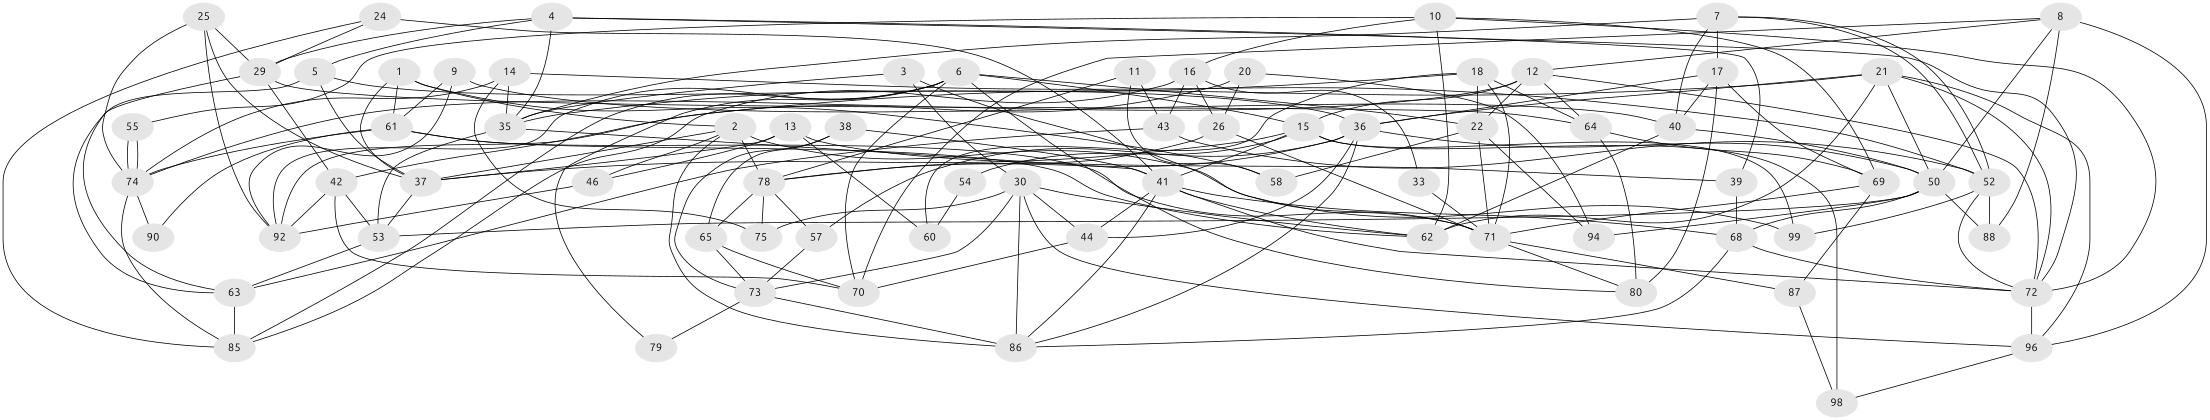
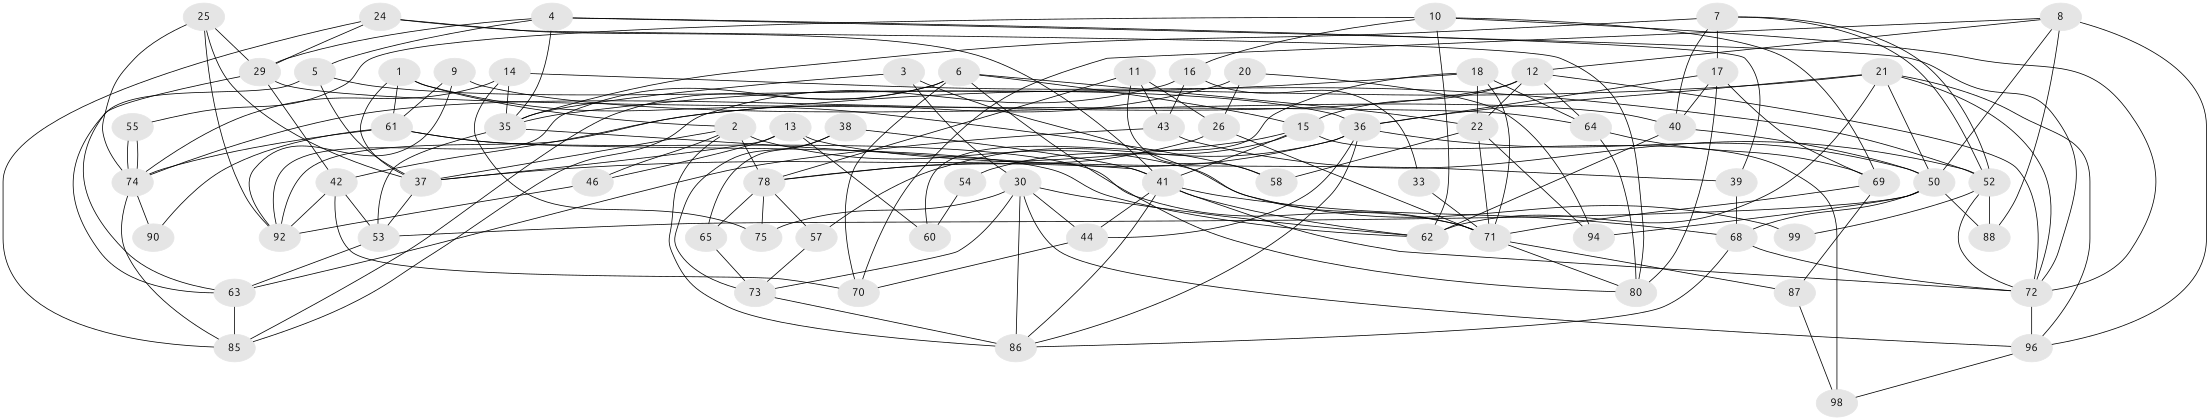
none -> (1072, 38)
(1204, 100) -> (1177, 100)
(1575, 143) -> none
(775, 266) -> none
(656, 348) -> none
